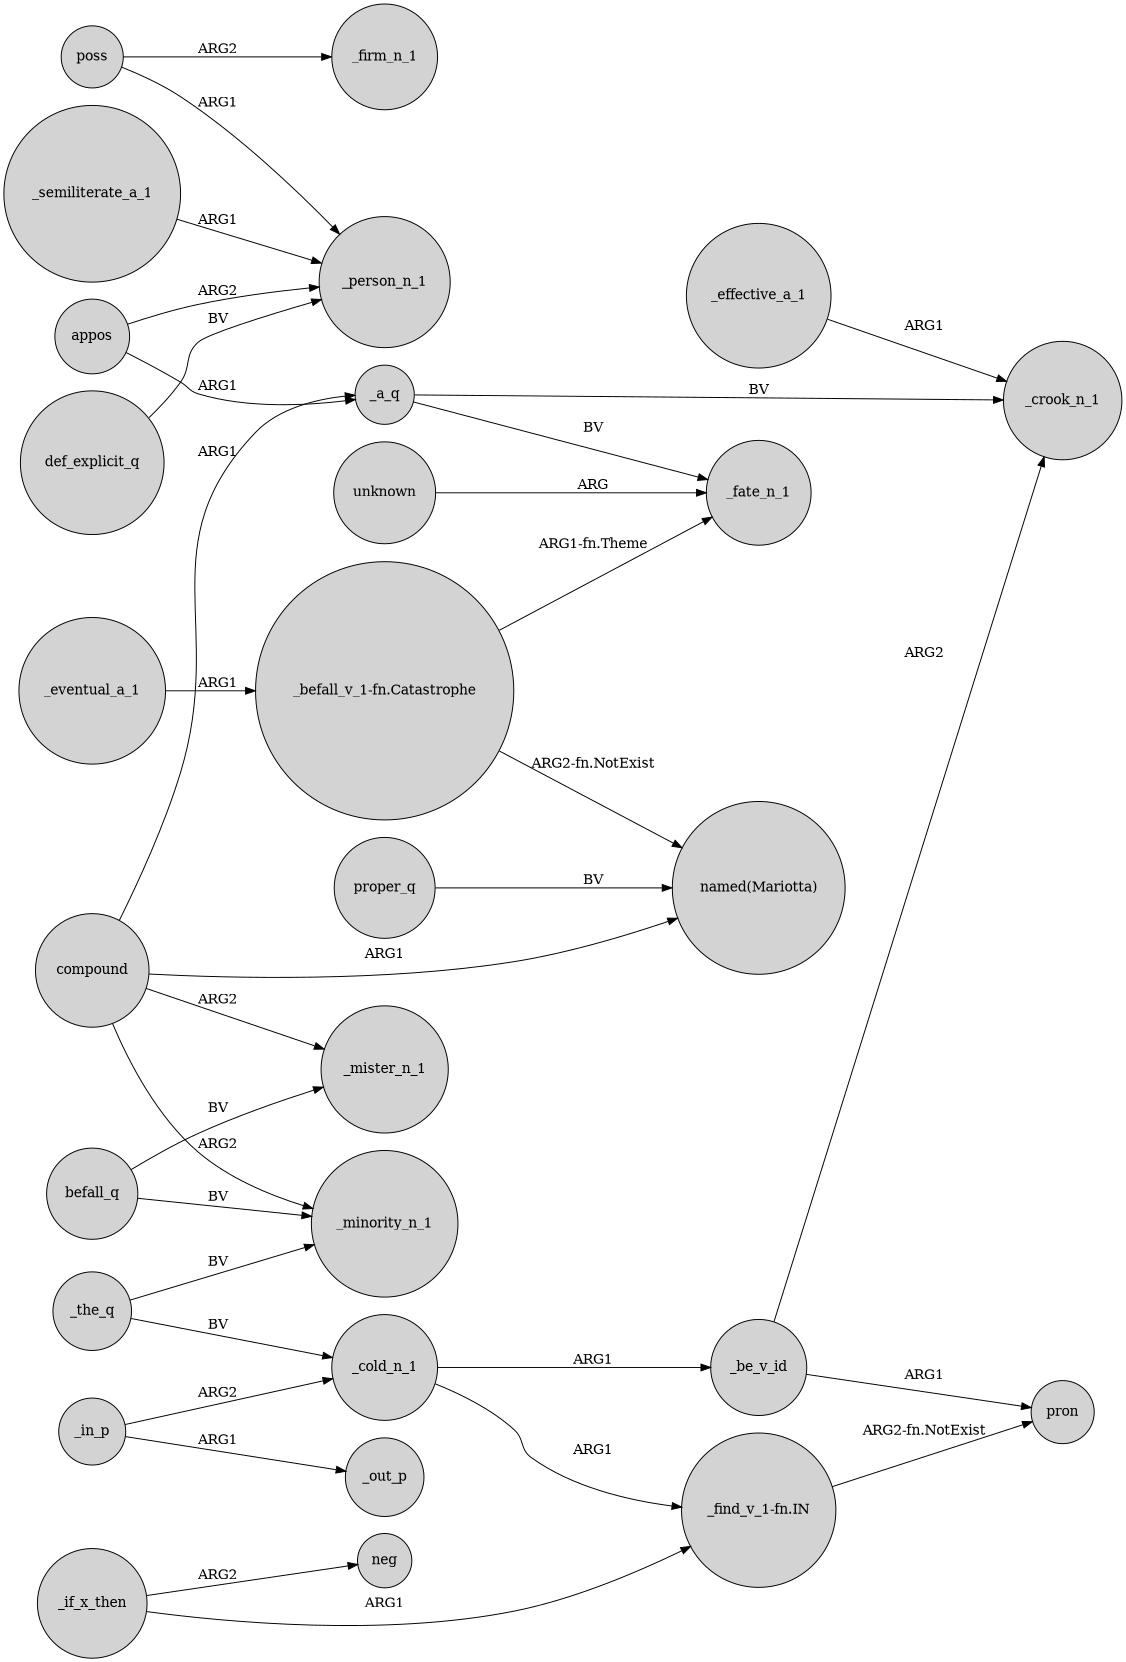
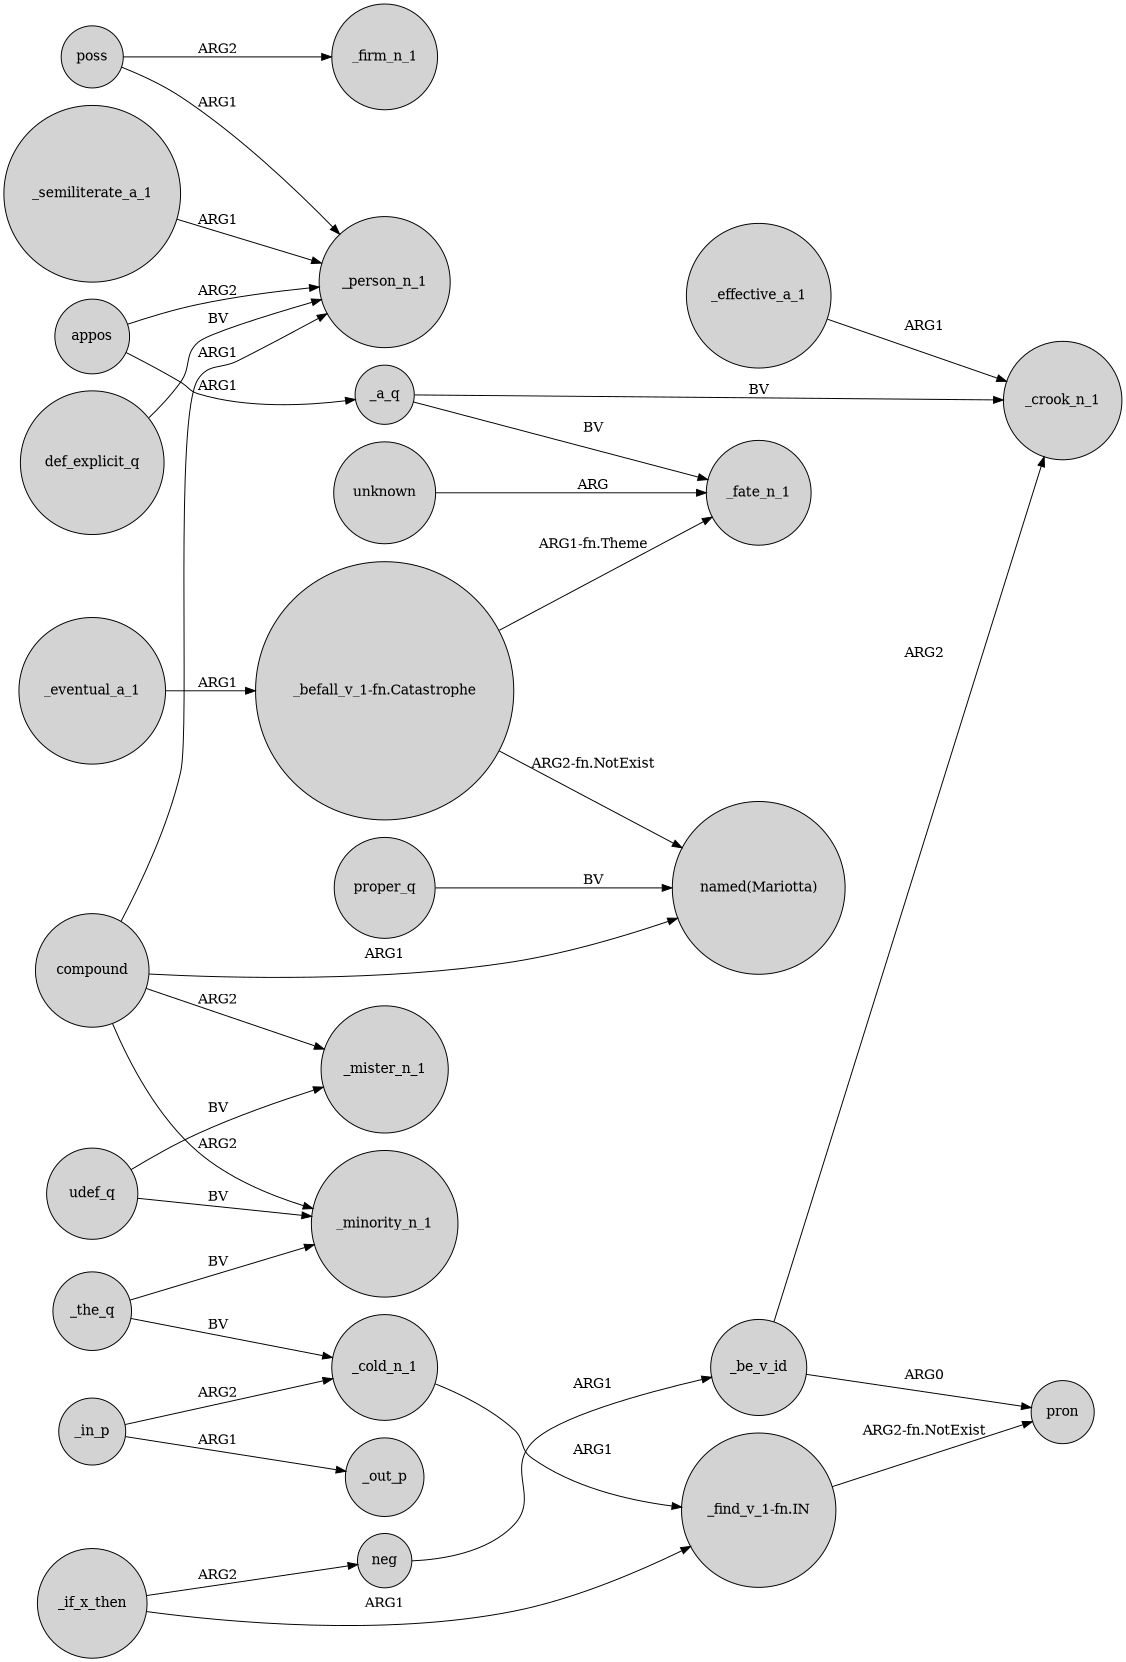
(196, 626) -> (184, 588)
(92, 1194) -> (92, 1194)
(569, 1367) -> (533, 1442)
(924, 1376) -> (924, 1376)
